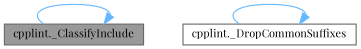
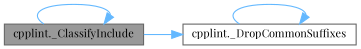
none -> (158, 35)
